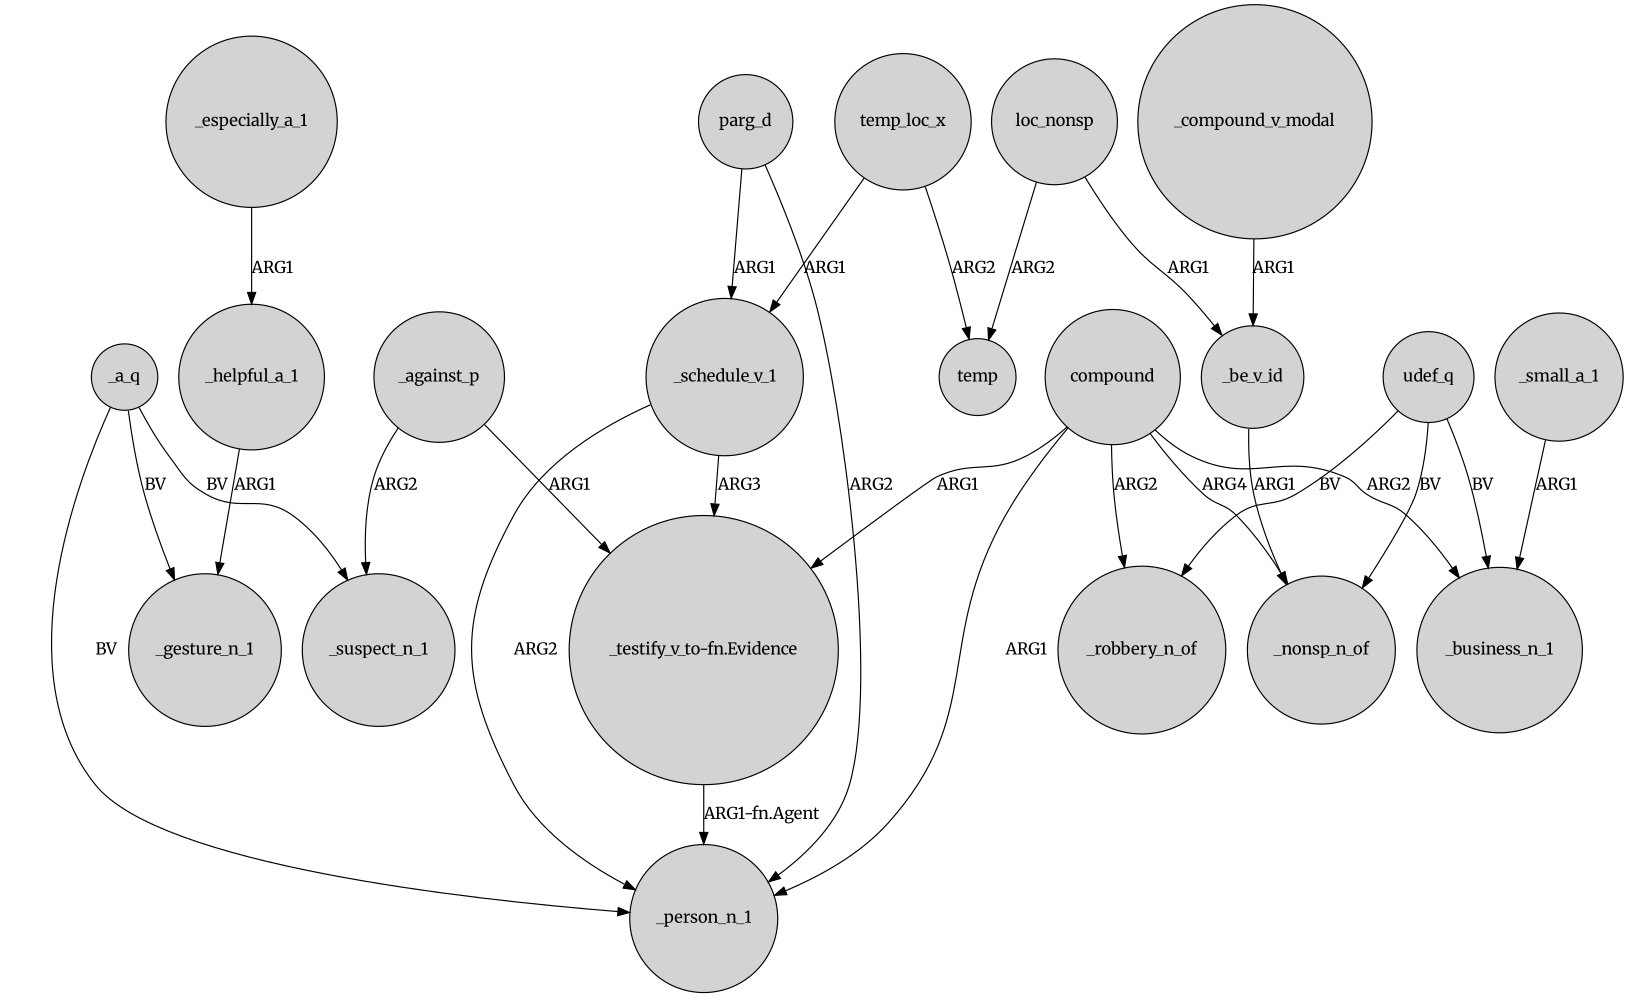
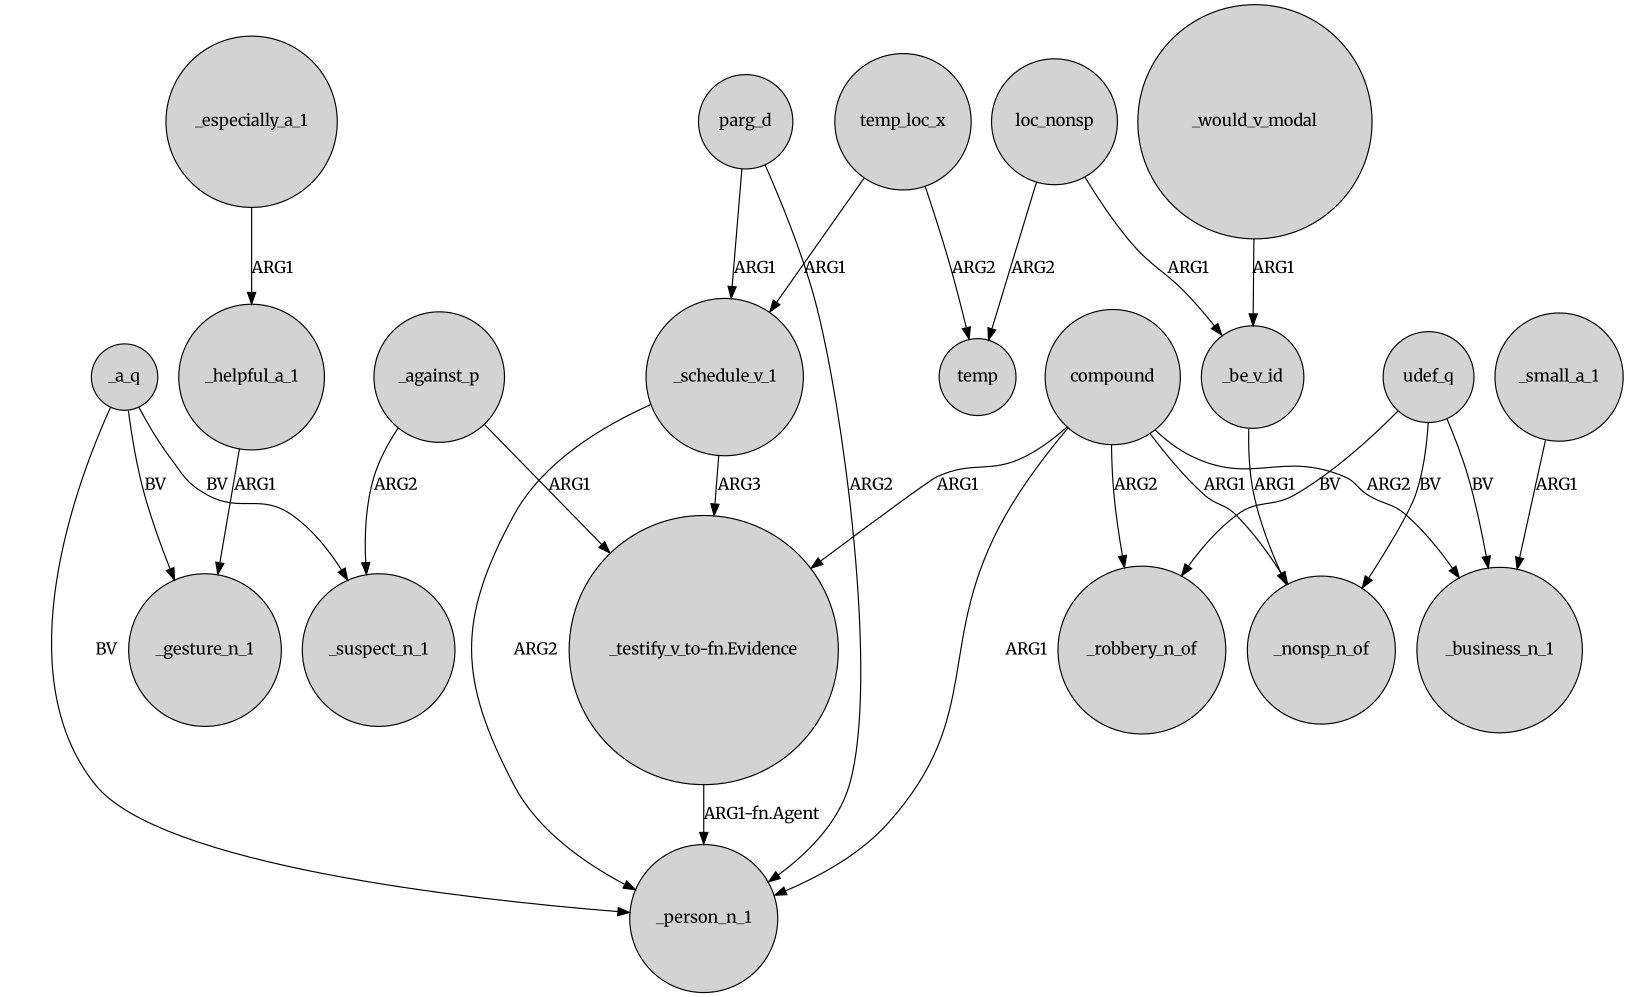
(1255, 122) -> (1255, 122)
(1225, 486) -> (1225, 486)
